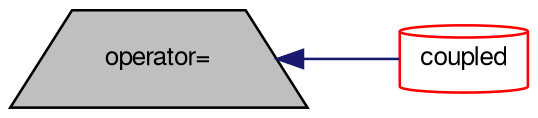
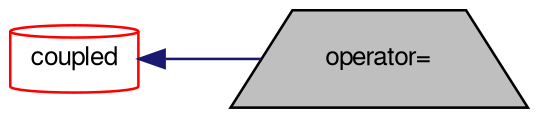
(351, 59) -> (213, 59)
